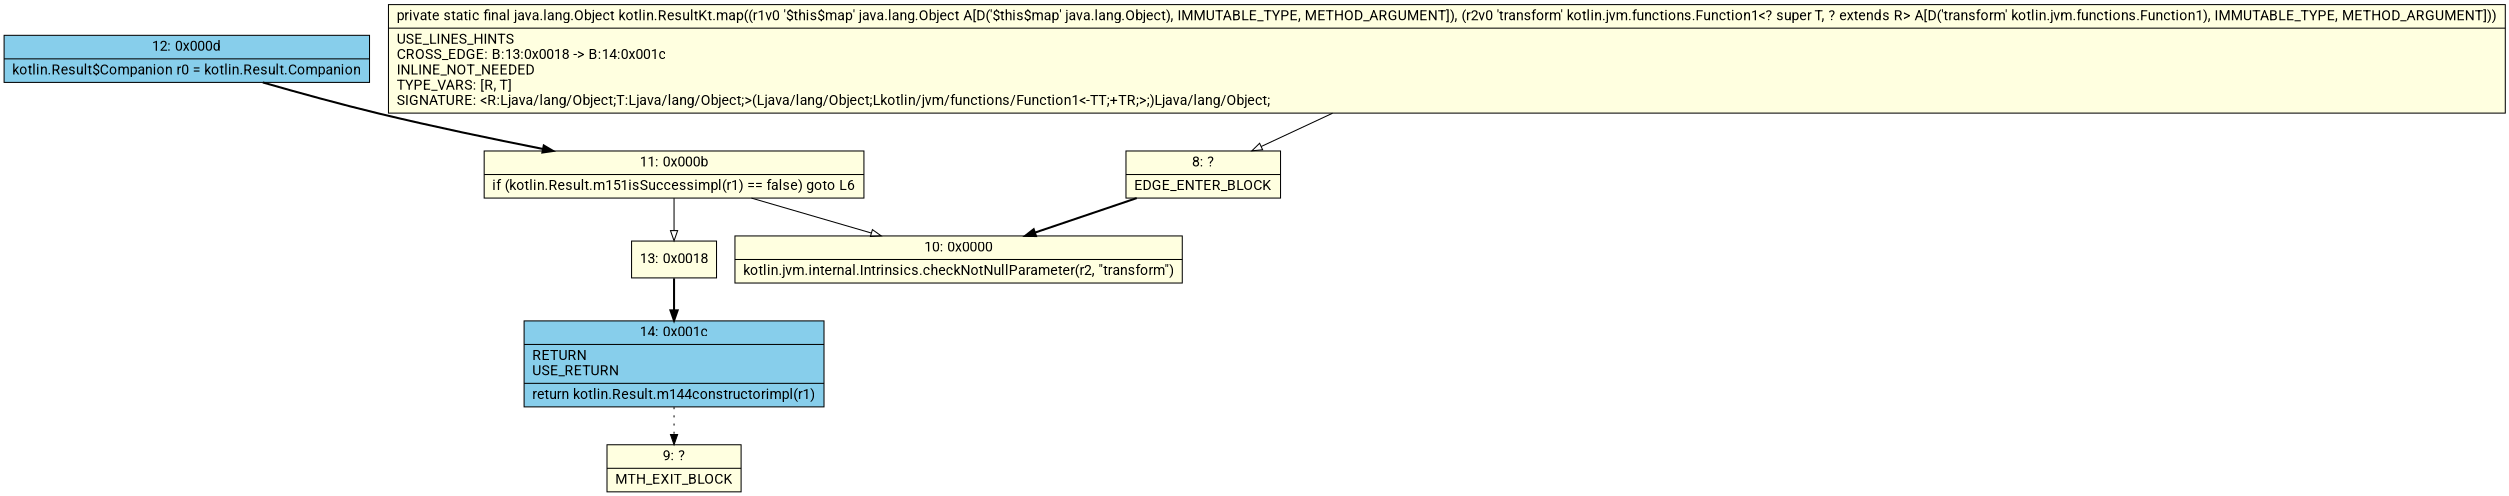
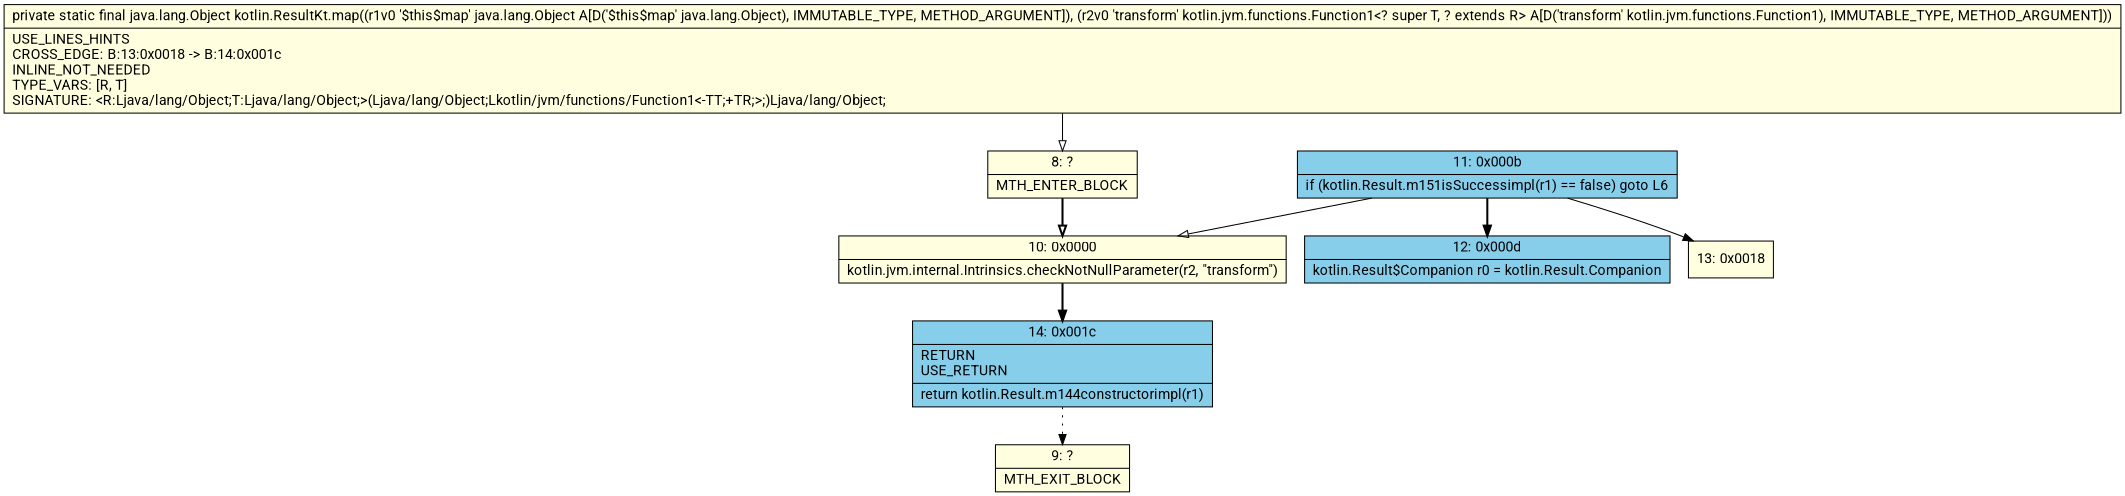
(402, 119) -> (1487, 212)
(674, 175) -> (1487, 175)
(1203, 186) -> (1063, 186)
(674, 214) -> (1626, 216)
(1086, 215) -> (1063, 212)
(674, 294) -> (1063, 297)
